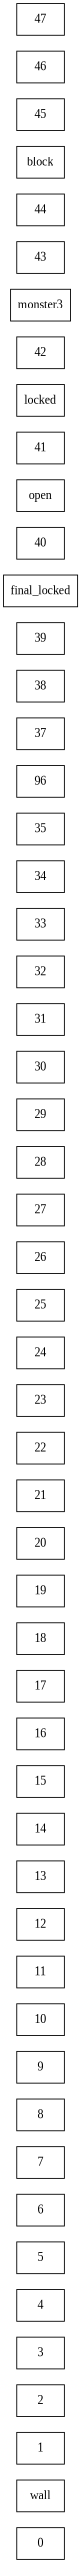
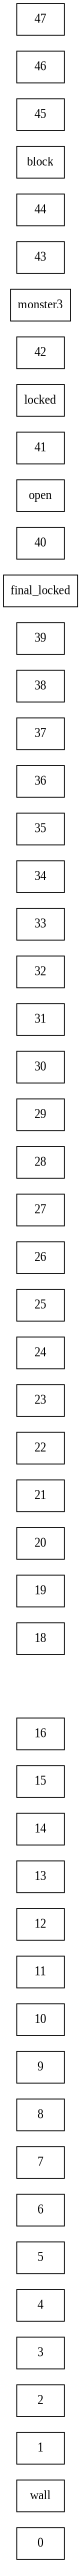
(41, 781) -> (41, 781)
(41, 1686) -> none
